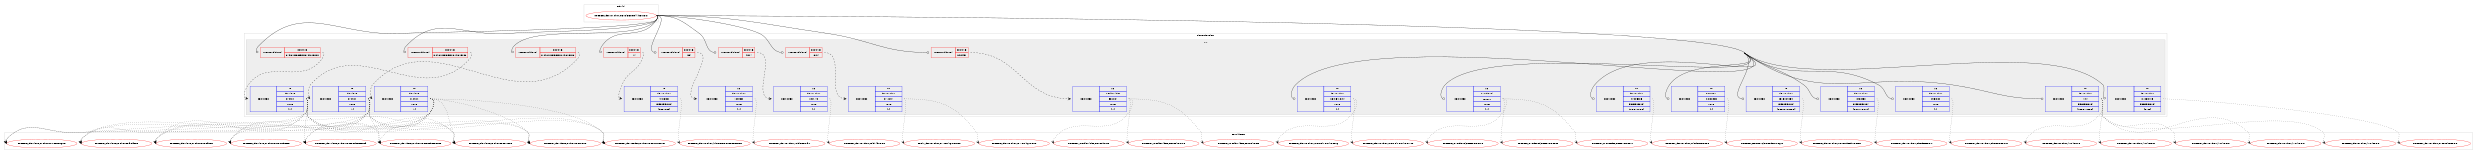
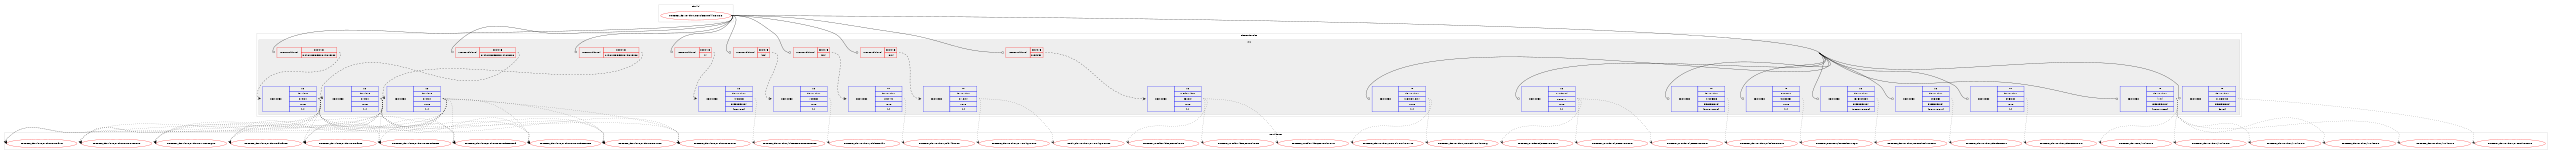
none -> (42, 143)
(640, 143) -> (117, 143)
(1613, 143) -> (1538, 143)
(2061, 143) -> (2136, 143)
